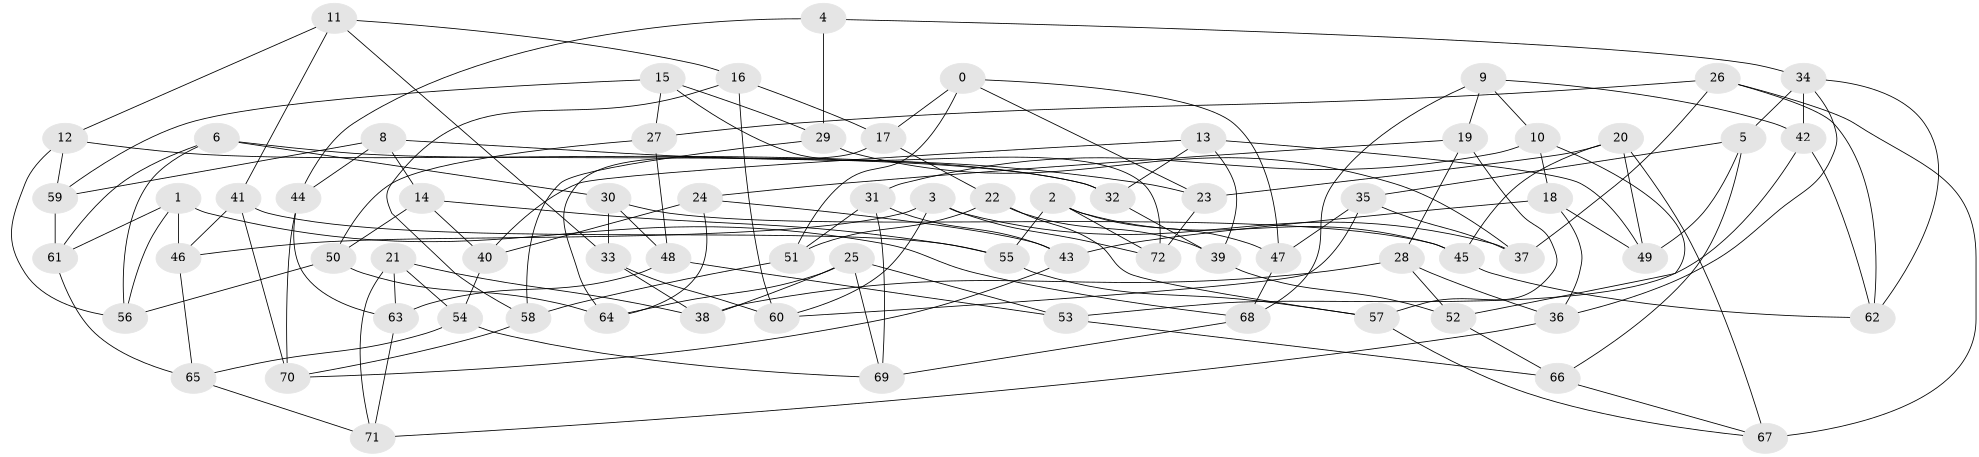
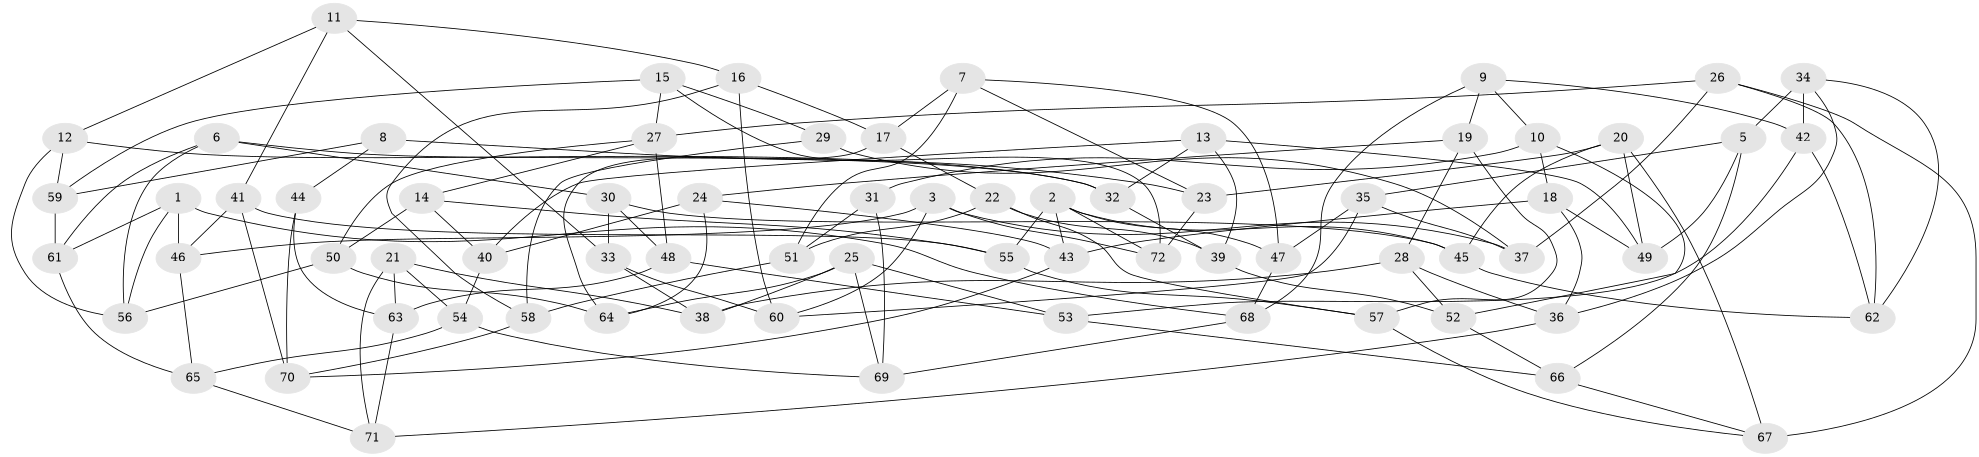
(824, 18) -> none
(963, 78) -> (963, 78)
(403, 168) -> (538, 168)
(970, 228) -> (1060, 228)
